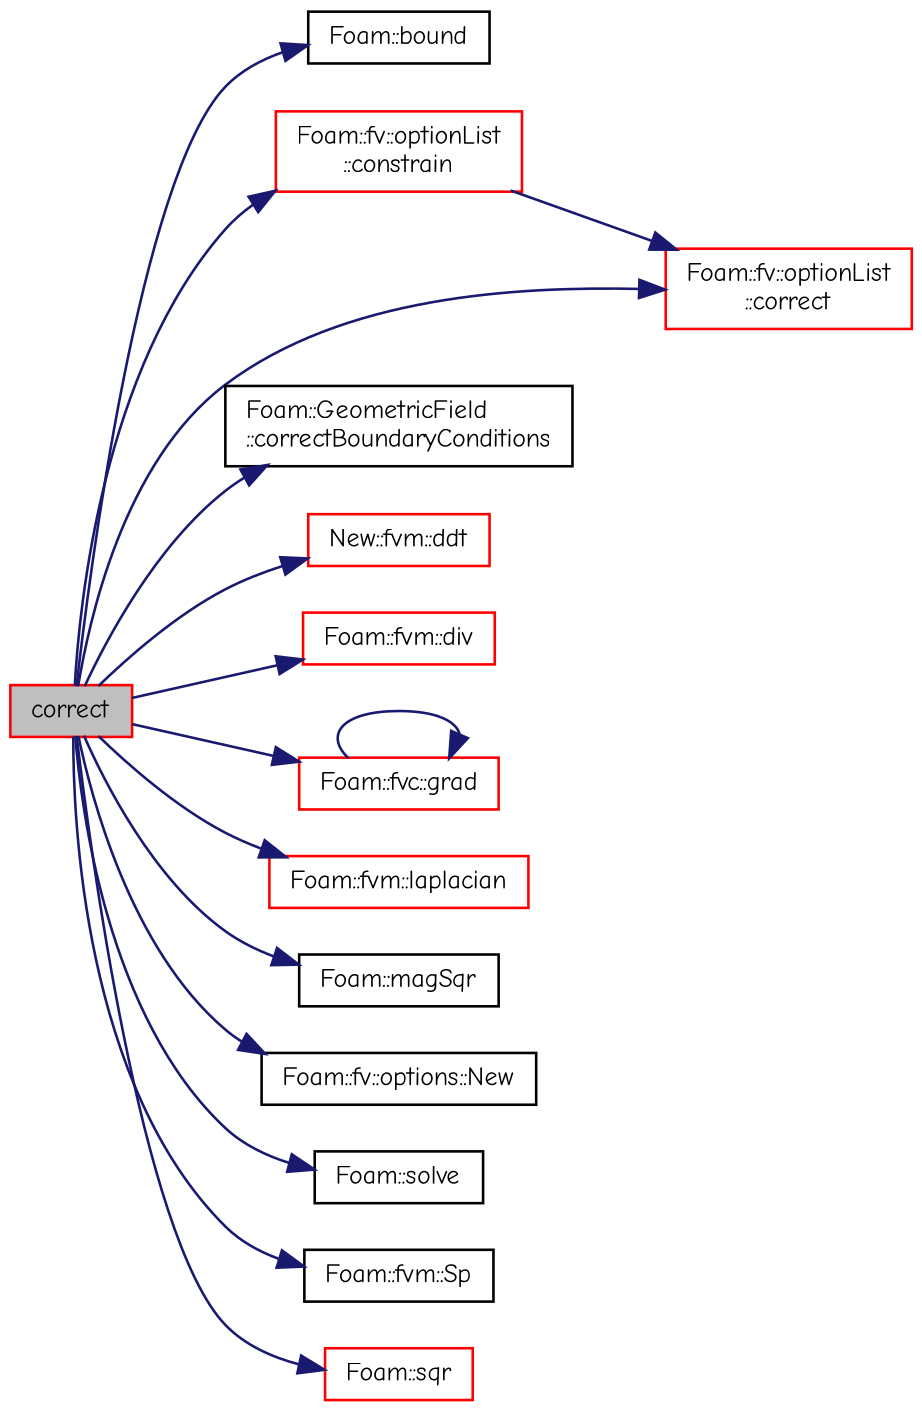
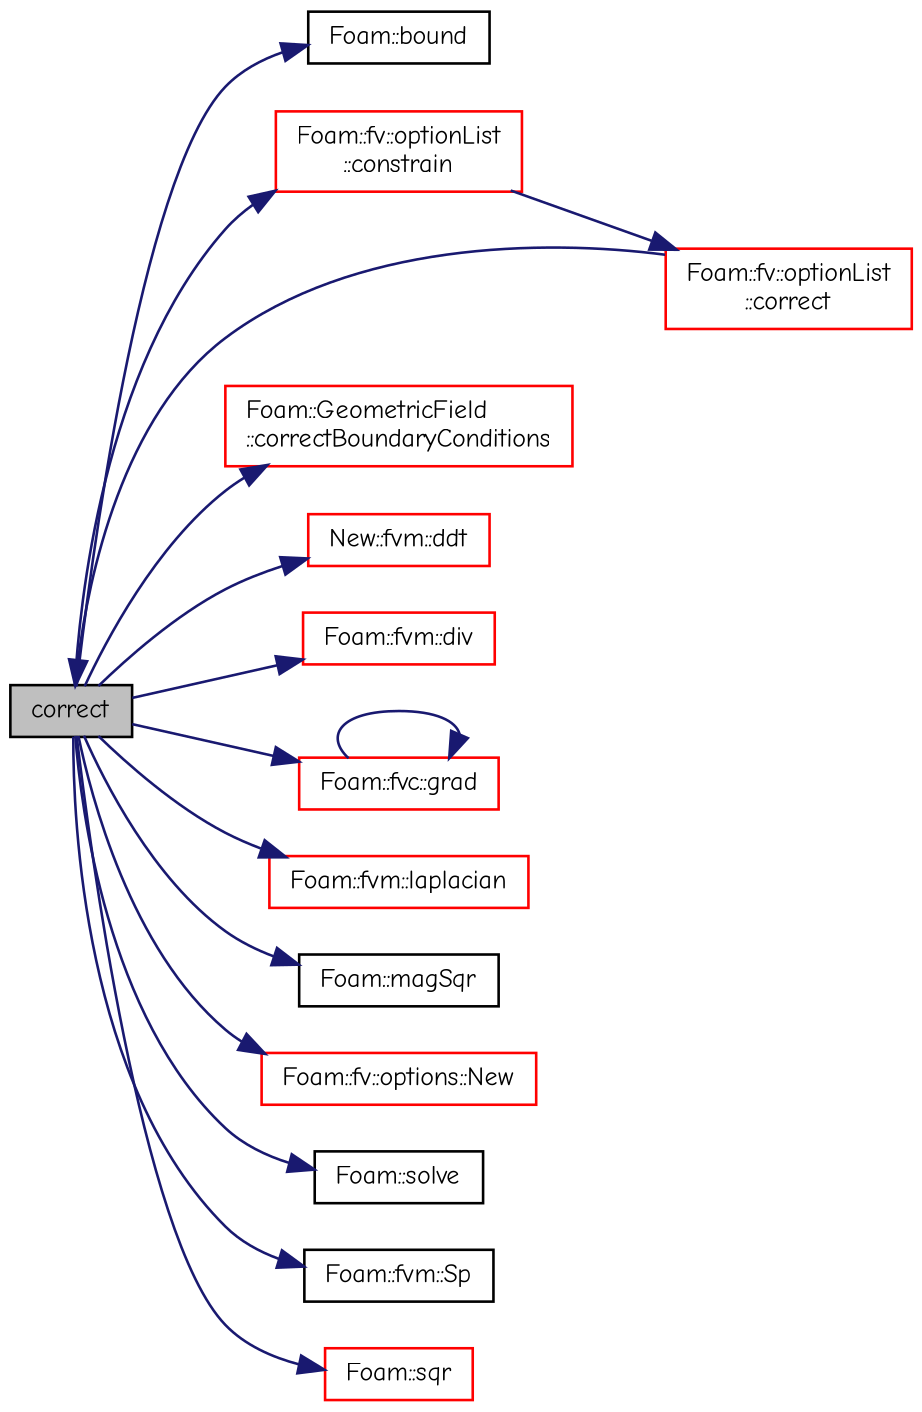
(263, 361) -> (266, 313)
(399, 426) -> (399, 426)
(71, 711) -> (71, 711)
(399, 1079) -> (399, 1079)
